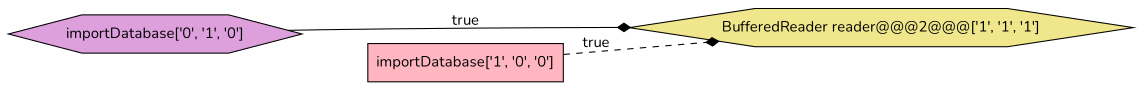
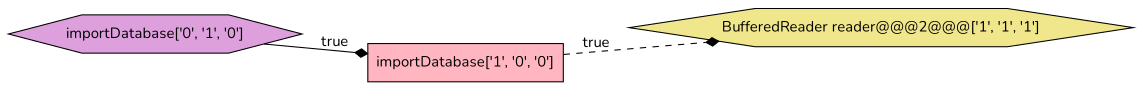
(453, 28) -> (309, 48)
